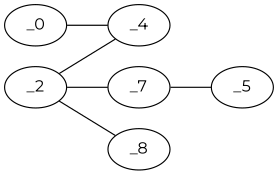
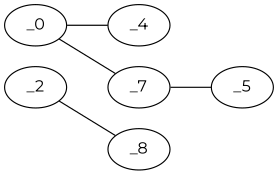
(87, 56) -> none
(87, 87) -> (87, 56)
